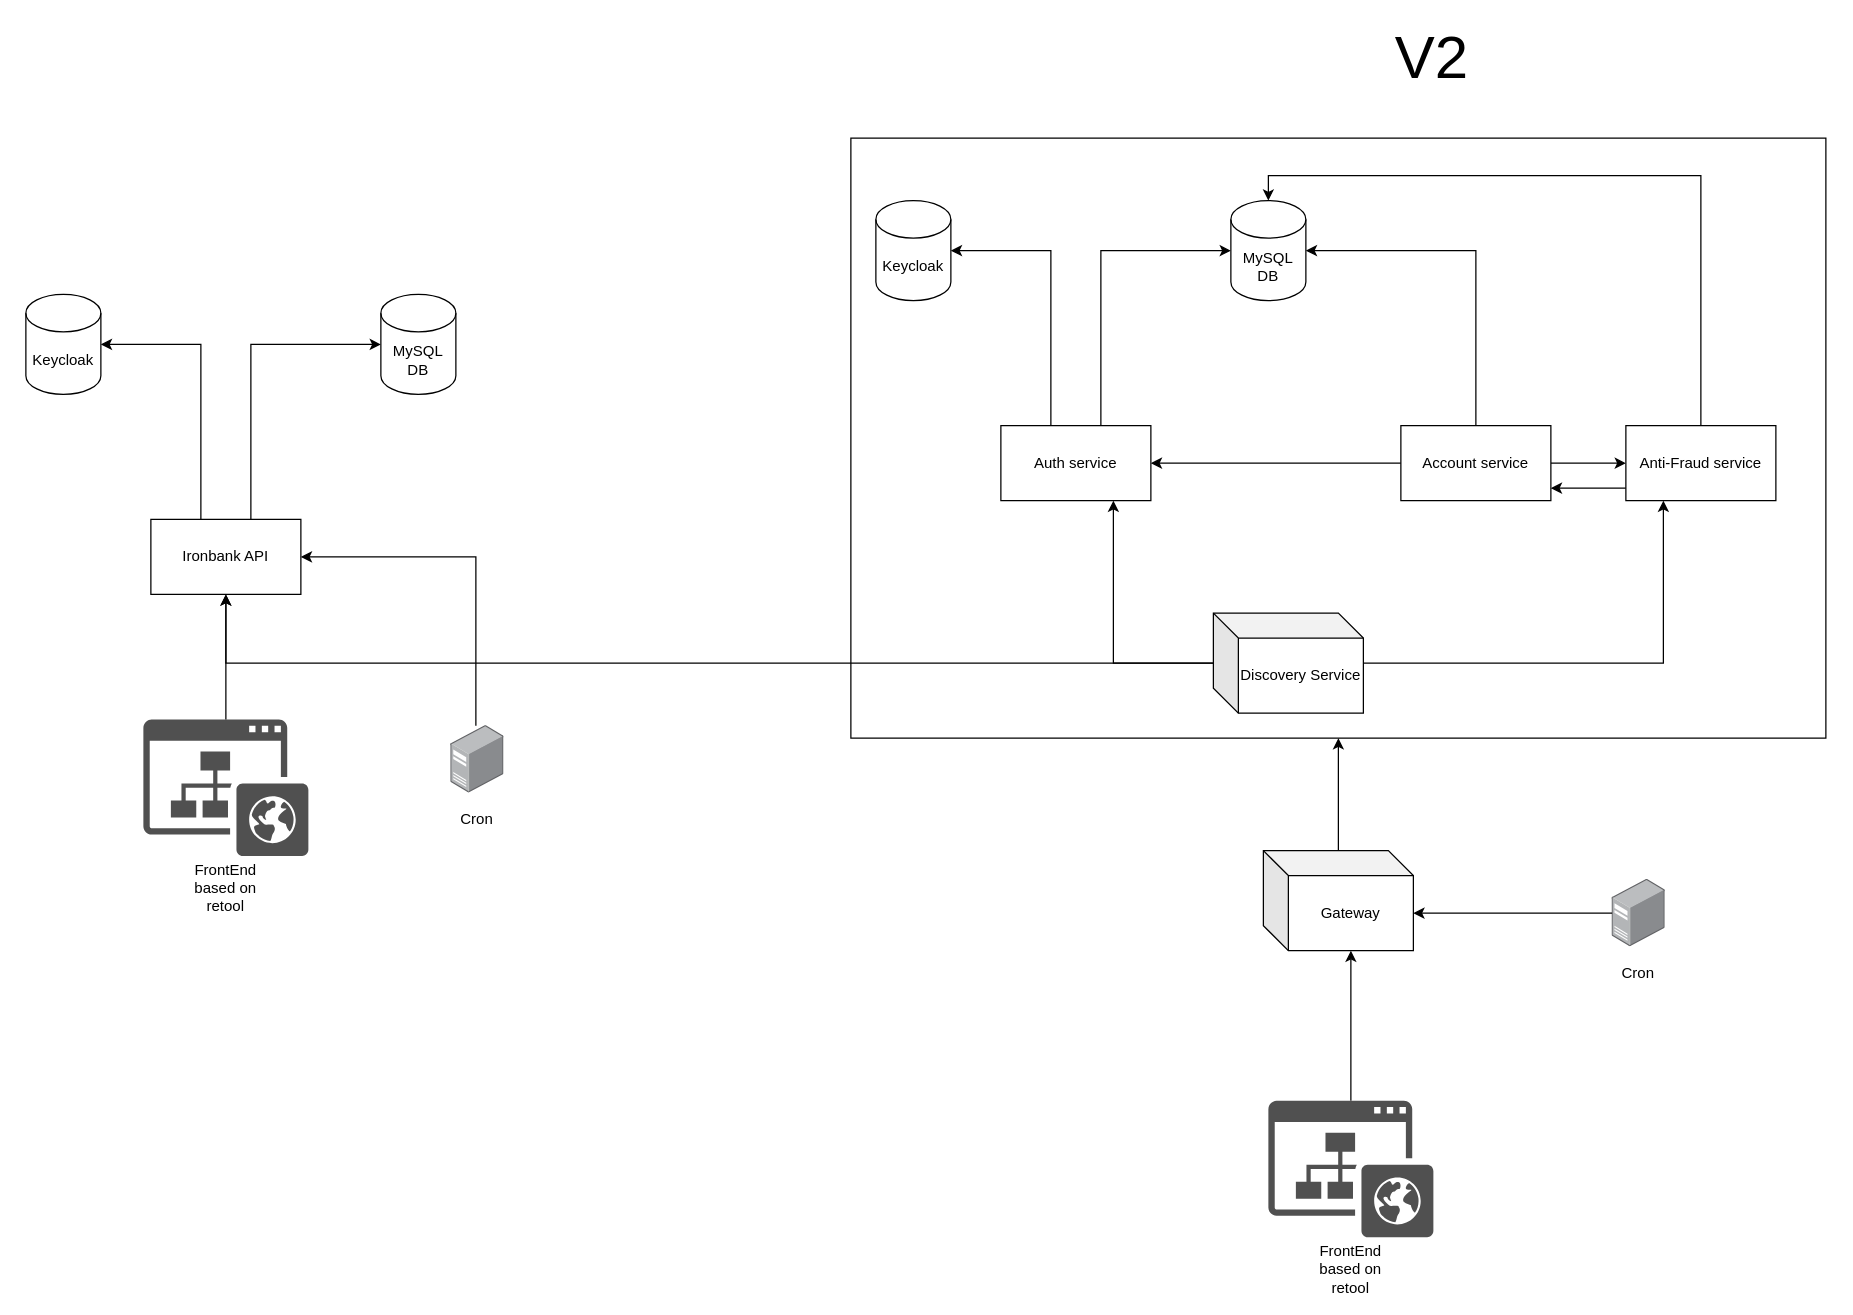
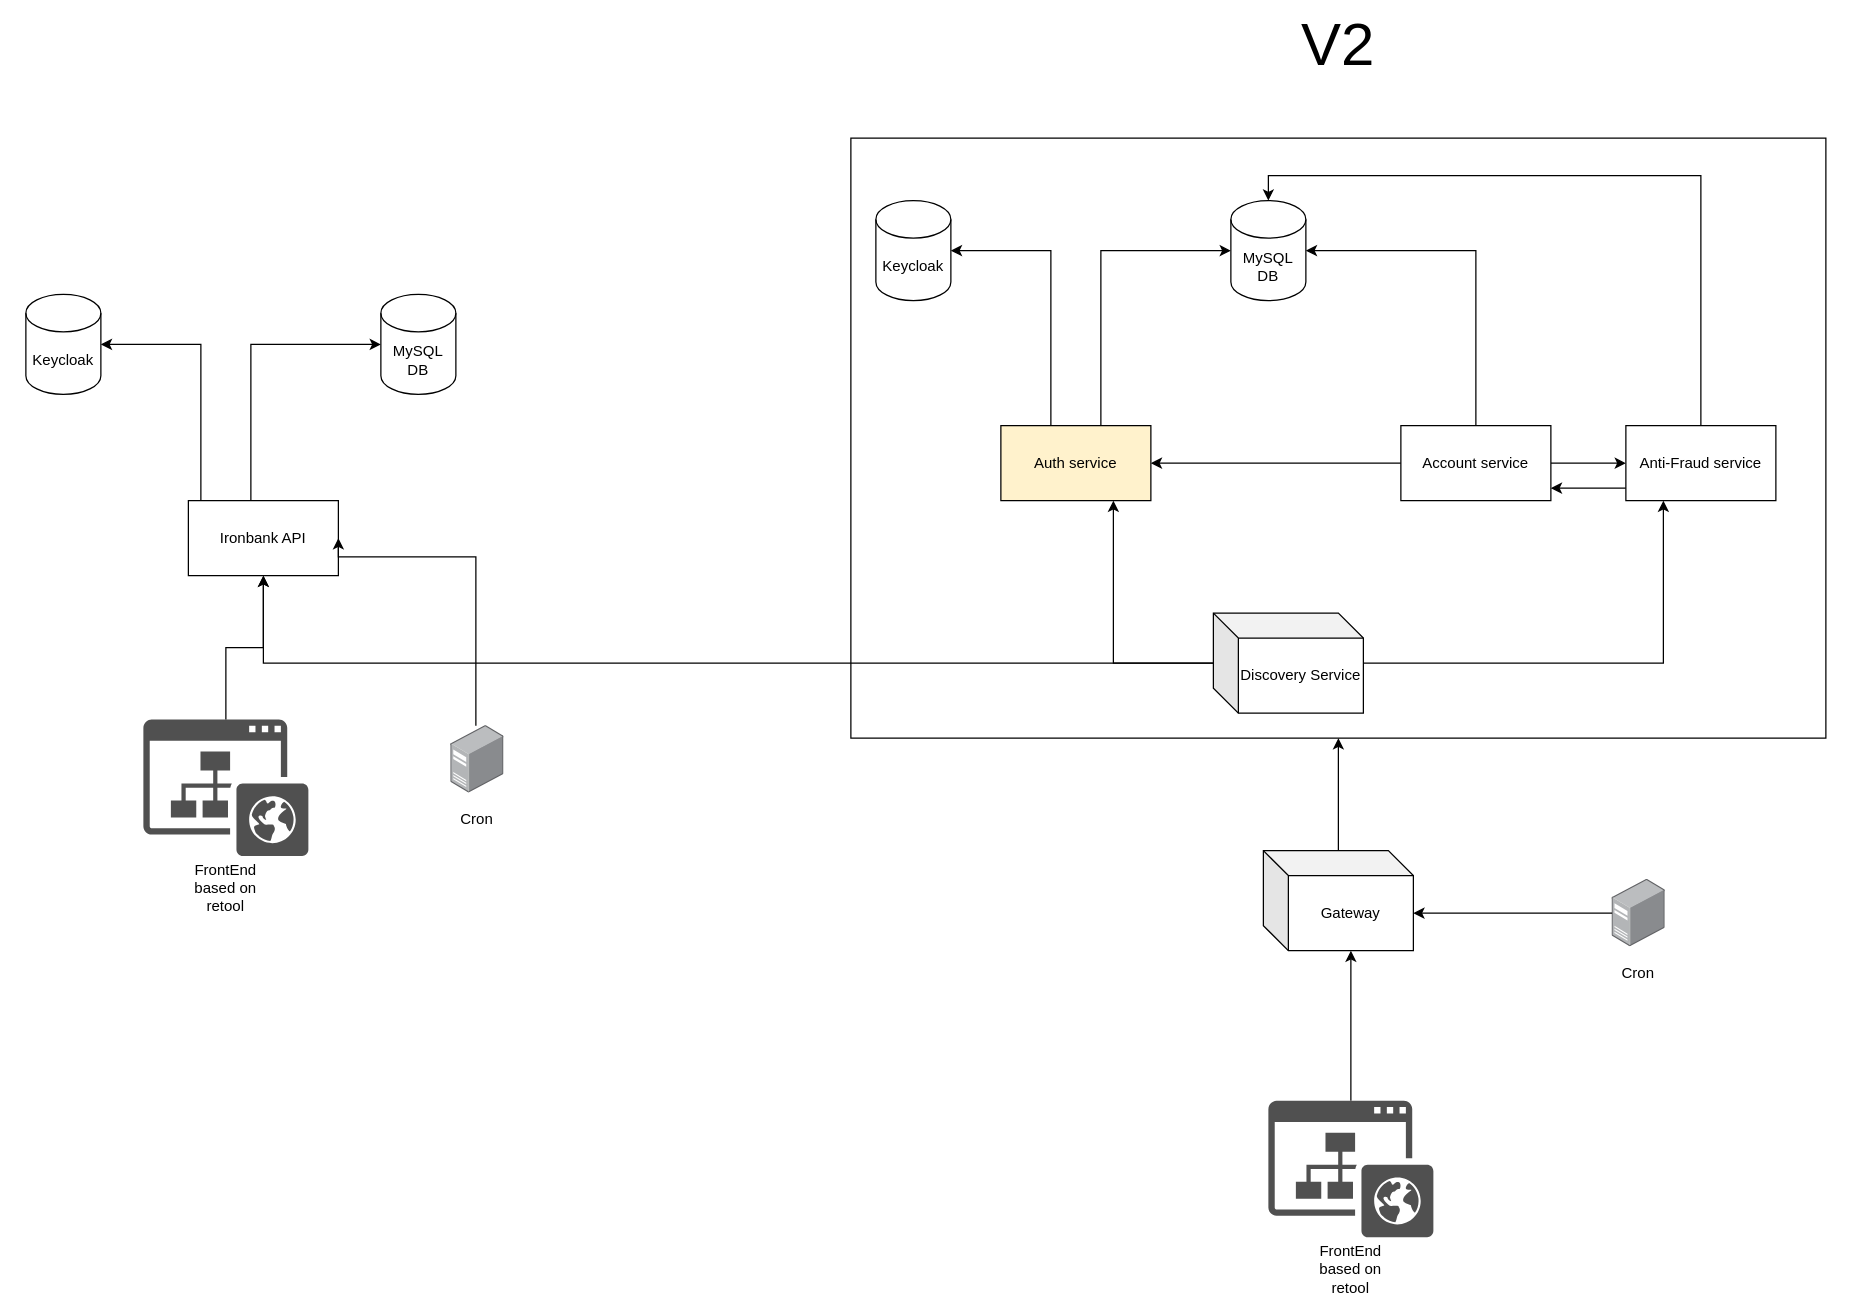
(1432, 57) -> (1338, 44)
(1076, 463) -> (1076, 463)
(226, 557) -> (263, 538)
